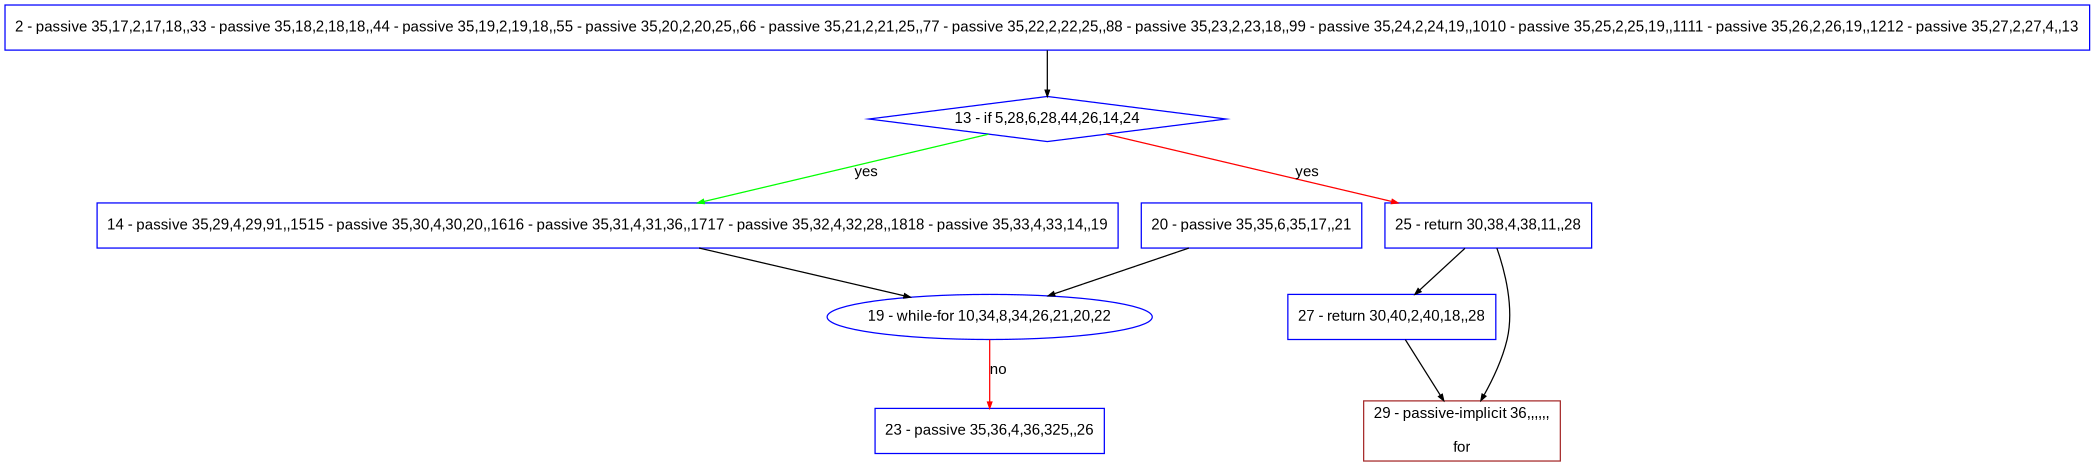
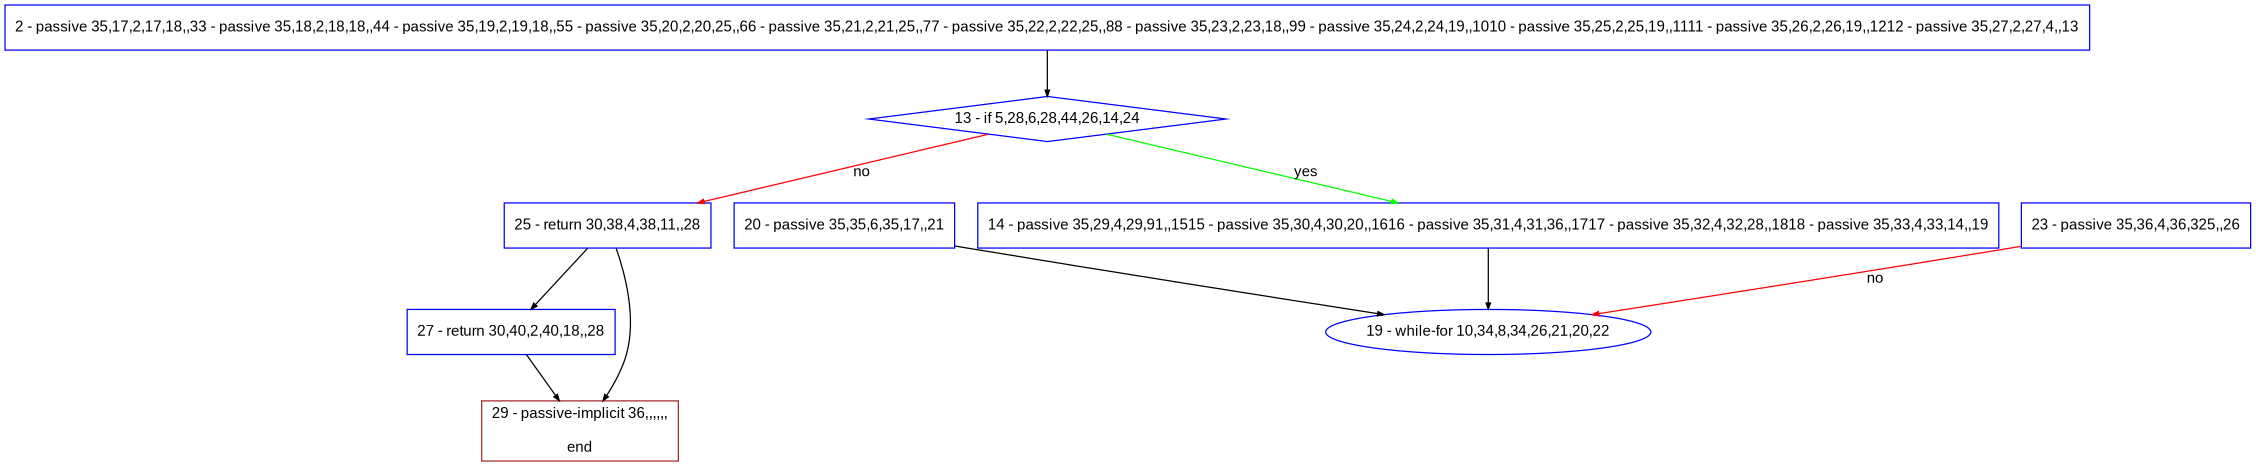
(1307, 172) -> (862, 172)
(990, 371) -> (1810, 280)
(1462, 431) -> (580, 431)
